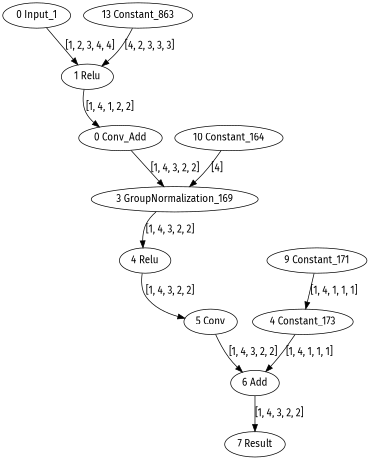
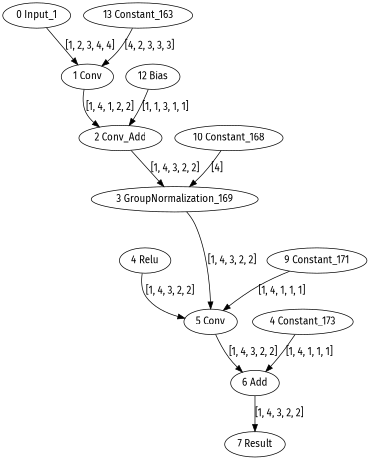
(138, 15) -> (138, 15)
(87, 77) -> (87, 77)
none -> (153, 77)
(120, 138) -> (120, 138)
(229, 138) -> (229, 138)
(146, 225) -> (205, 255)
(311, 288) -> (258, 286)
